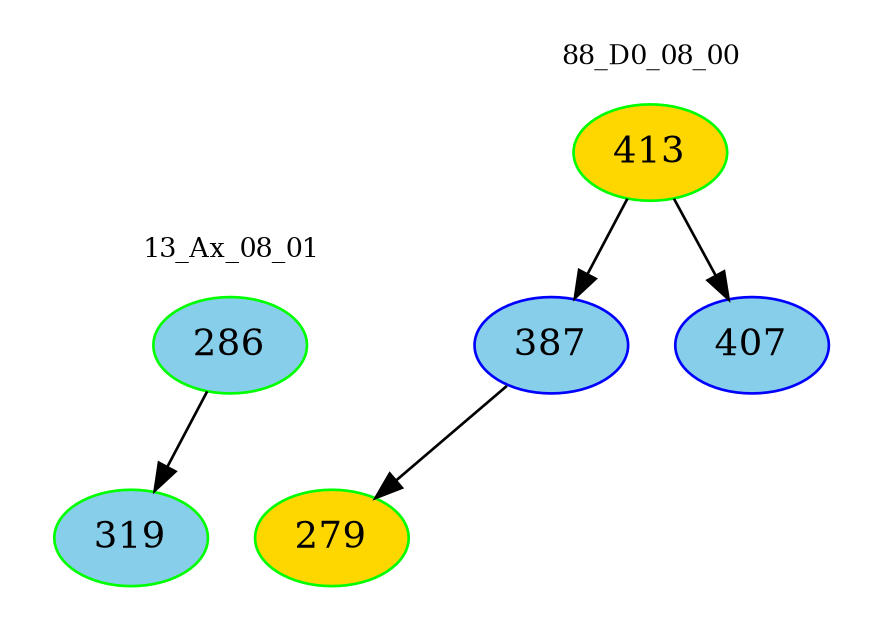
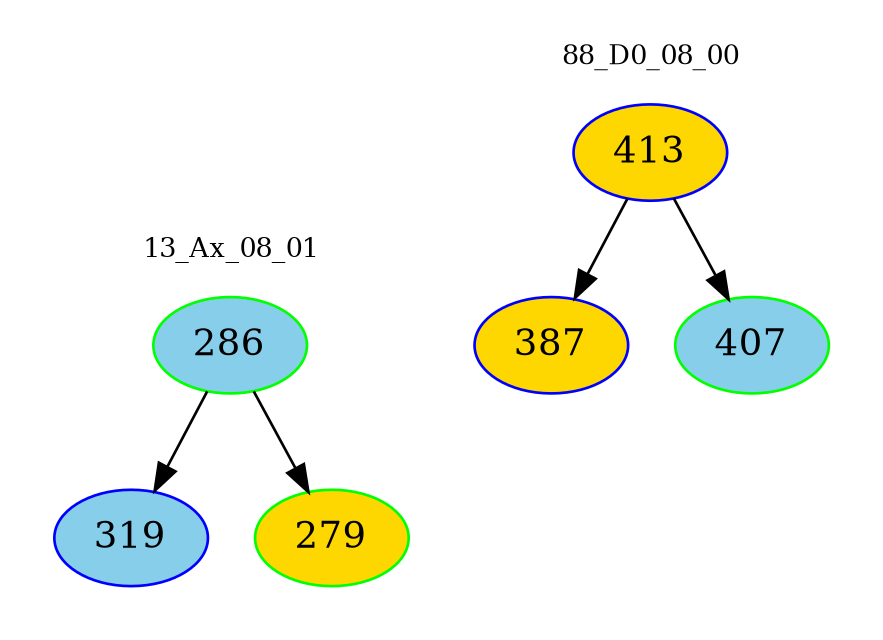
(650, 153) -> (650, 153)
(551, 345) -> (551, 345)
(752, 345) -> (752, 345)
(452, 433) -> (275, 430)
(131, 538) -> (131, 538)
